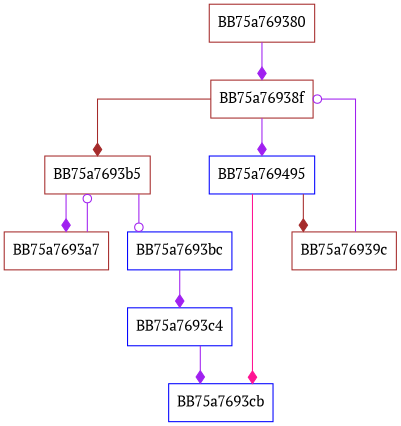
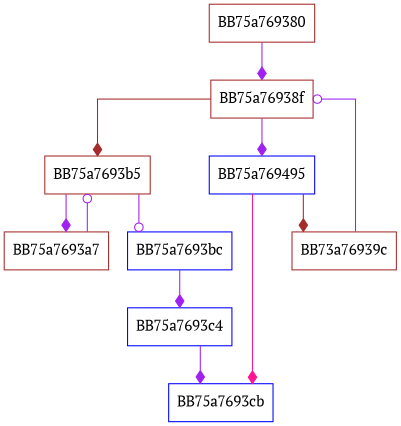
(344, 251) -> (344, 251)
